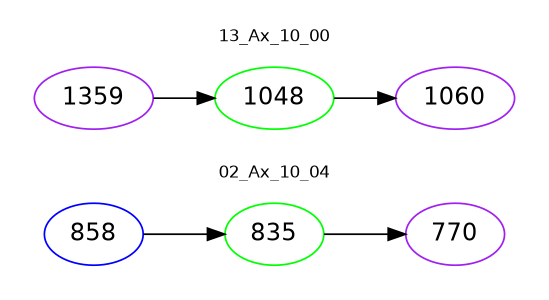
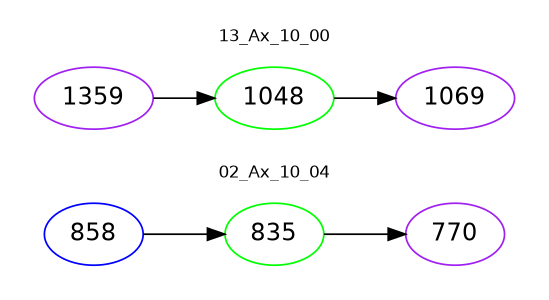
(455, 98) -> (455, 98)
